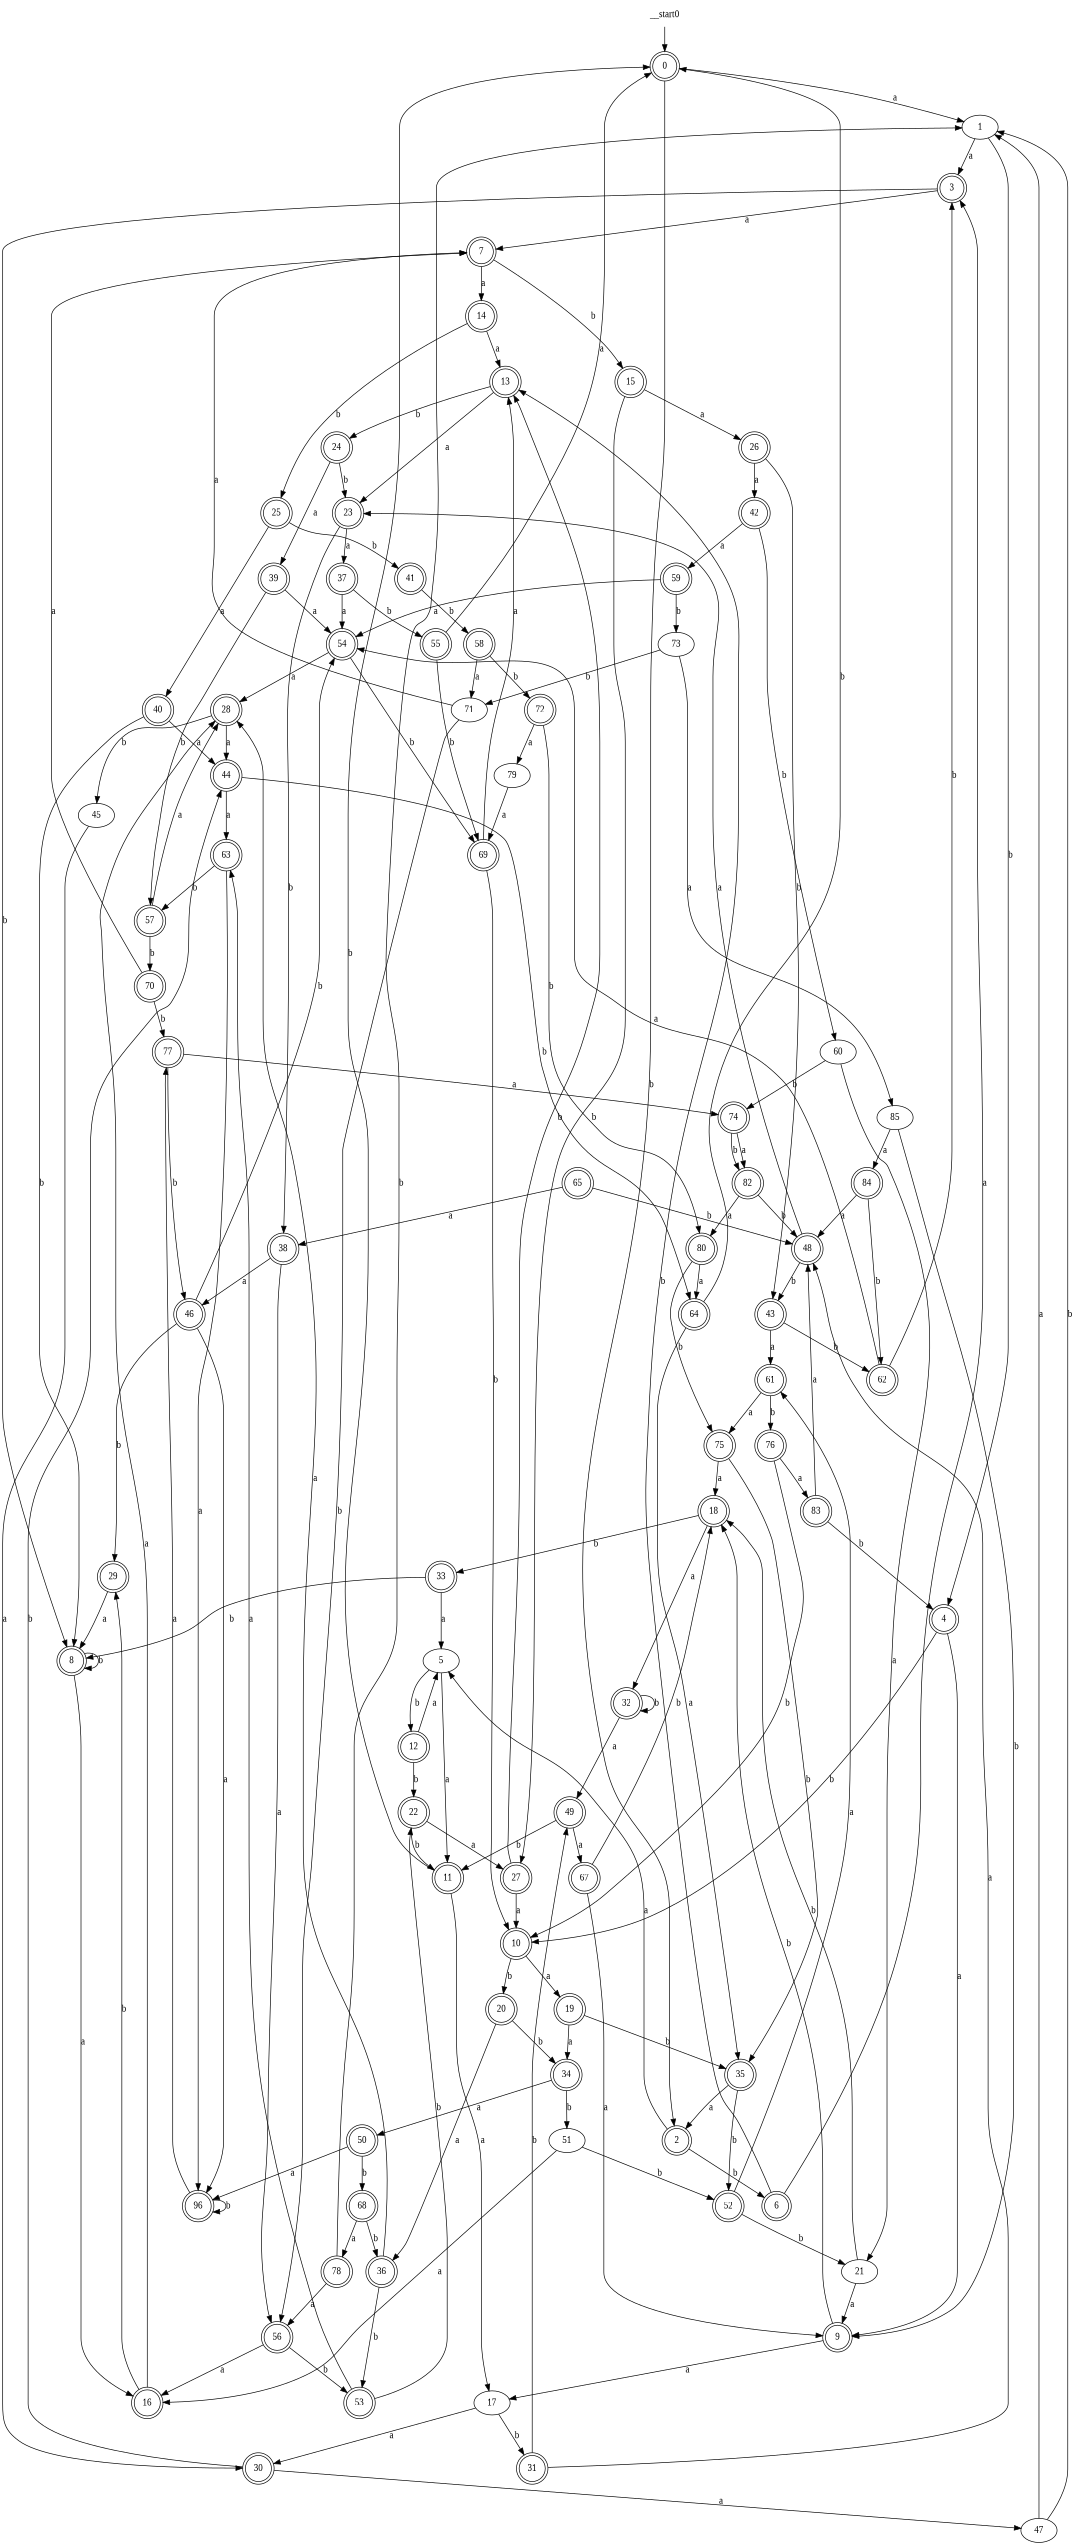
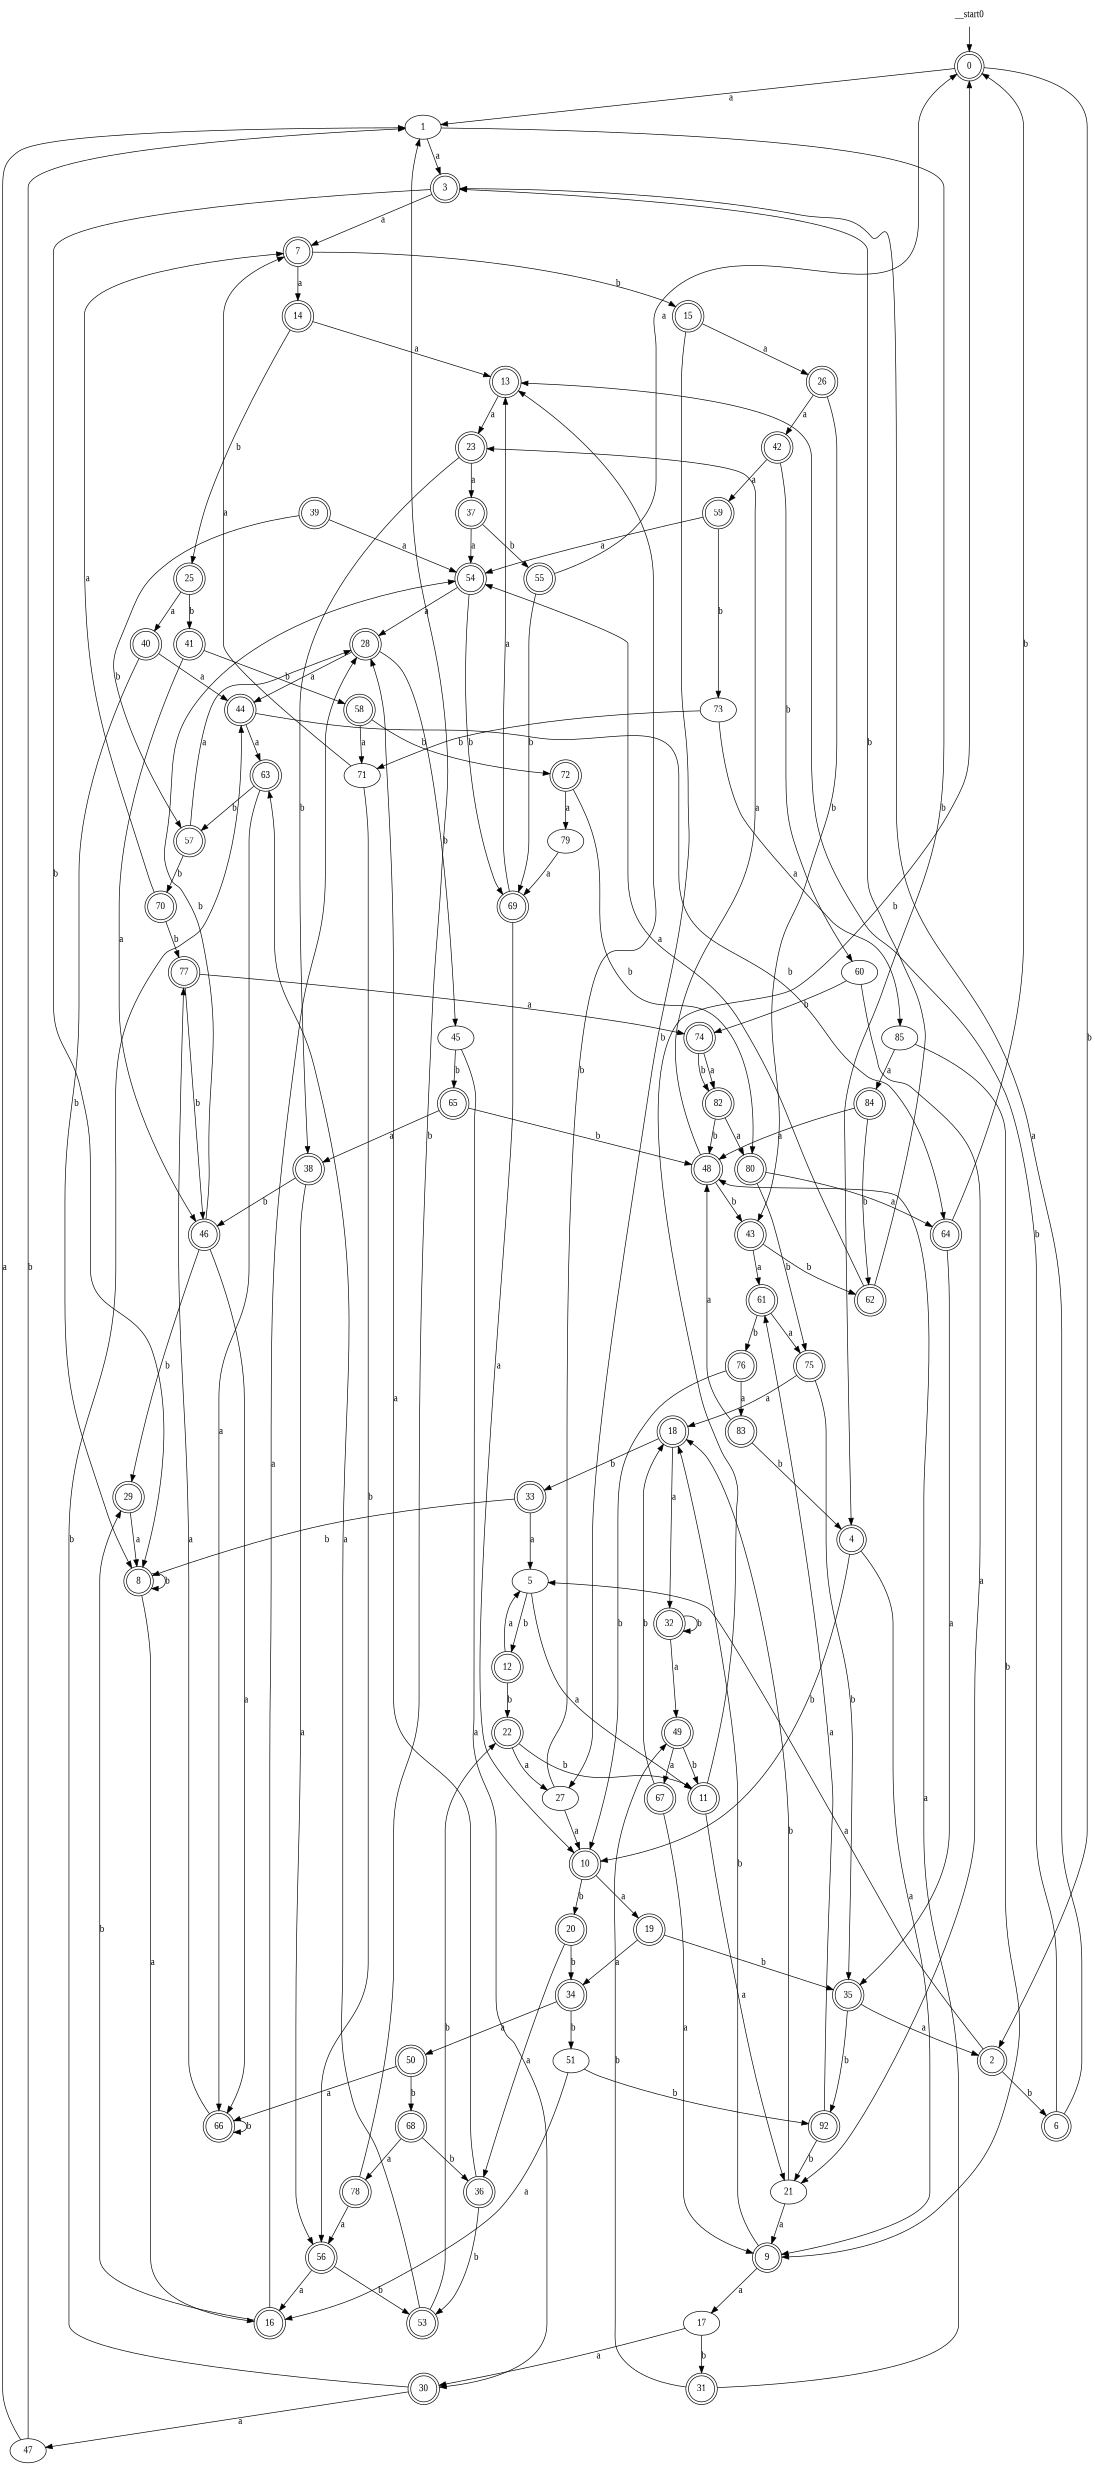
(337, 448) -> none
none -> (119, 940)
none -> (455, 1065)
(245, 1282) -> (265, 1202)
(496, 1380) -> (499, 1366)
(516, 1878) -> (560, 1798)
(478, 2138) -> (742, 2013)
(198, 2206) -> (219, 2126)
(728, 2206) -> (824, 2126)
